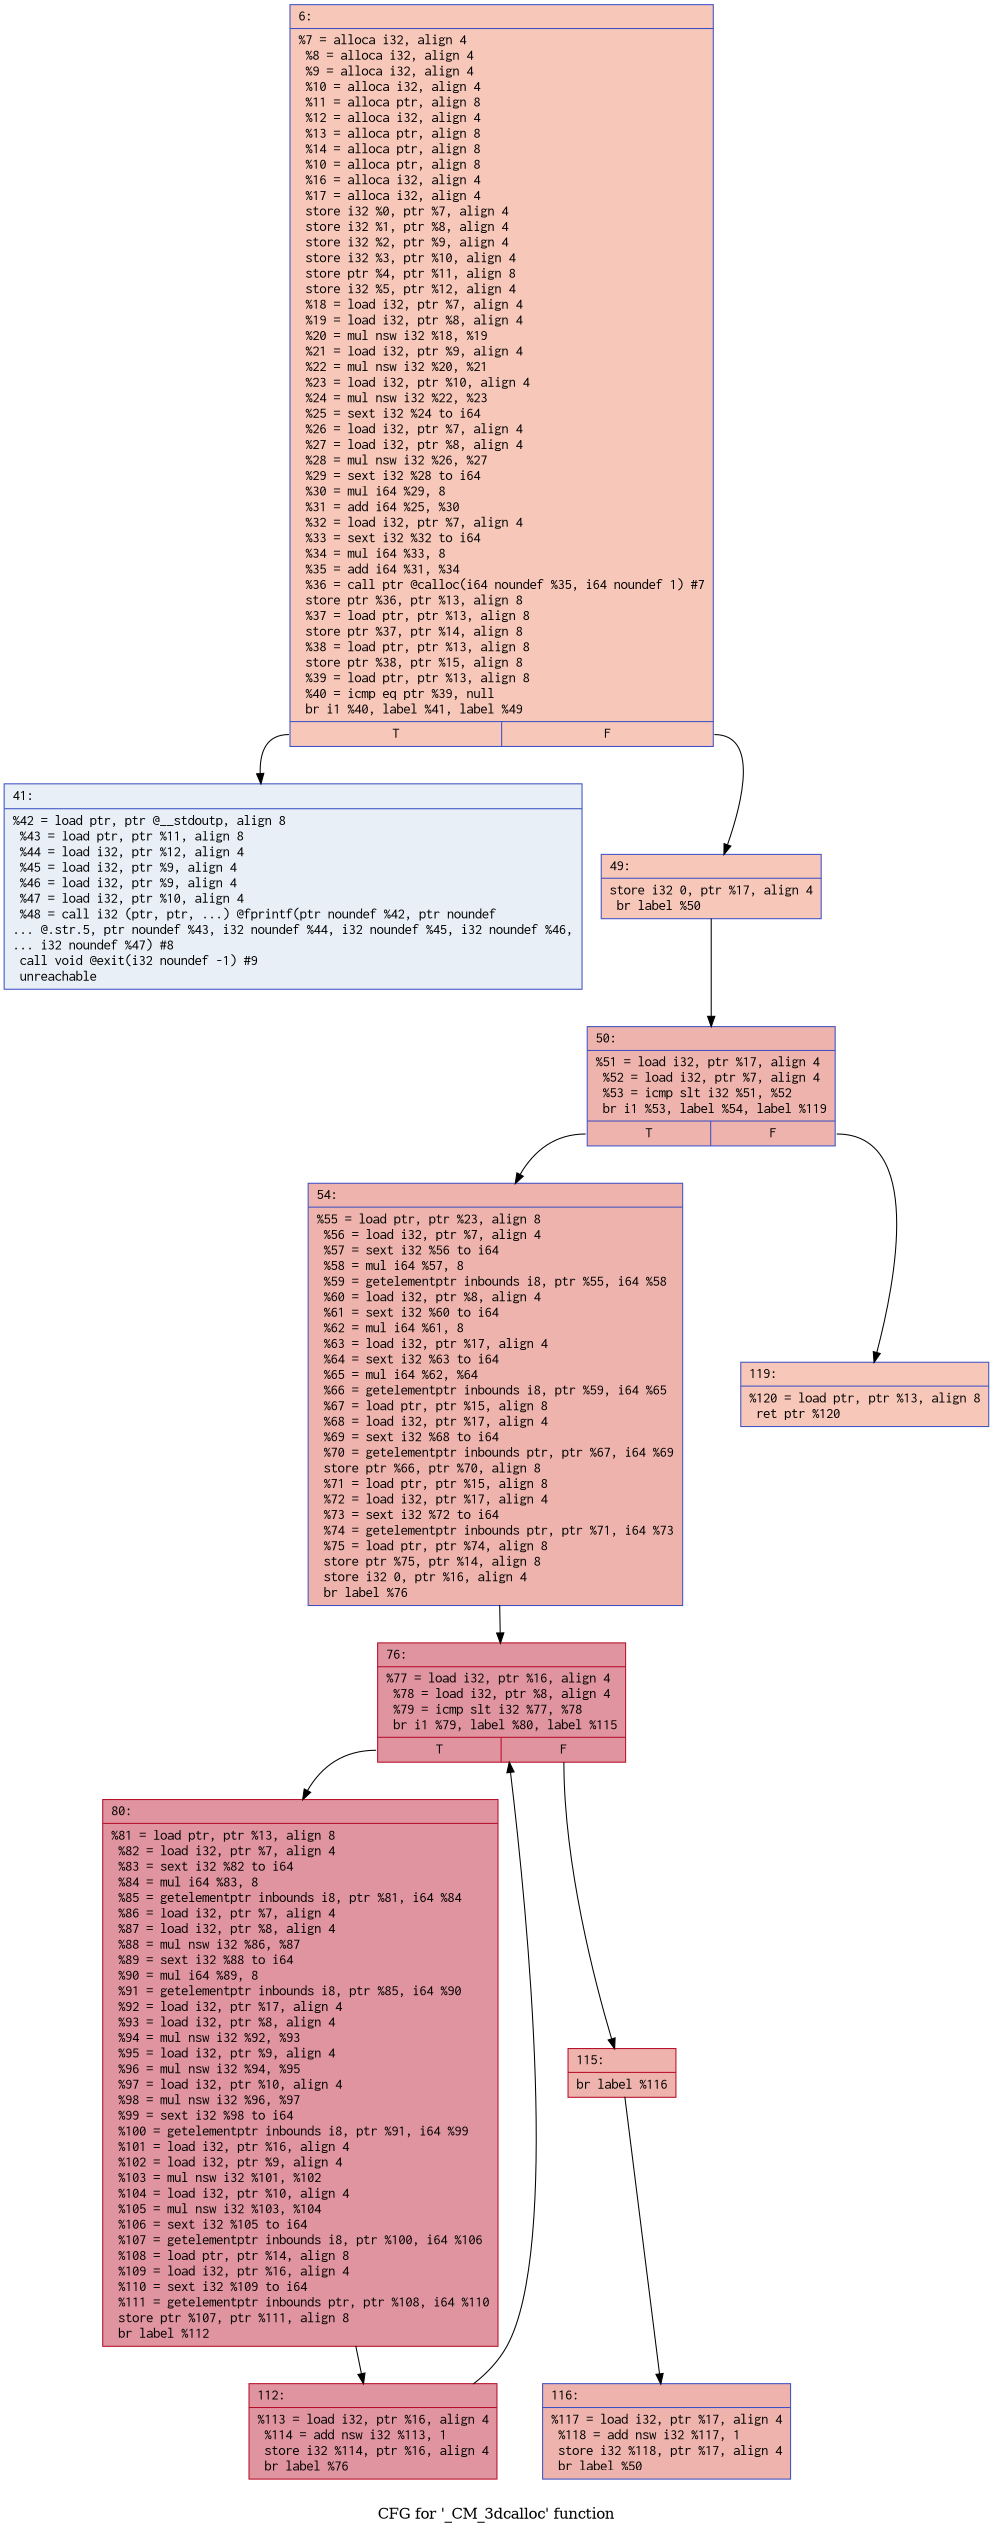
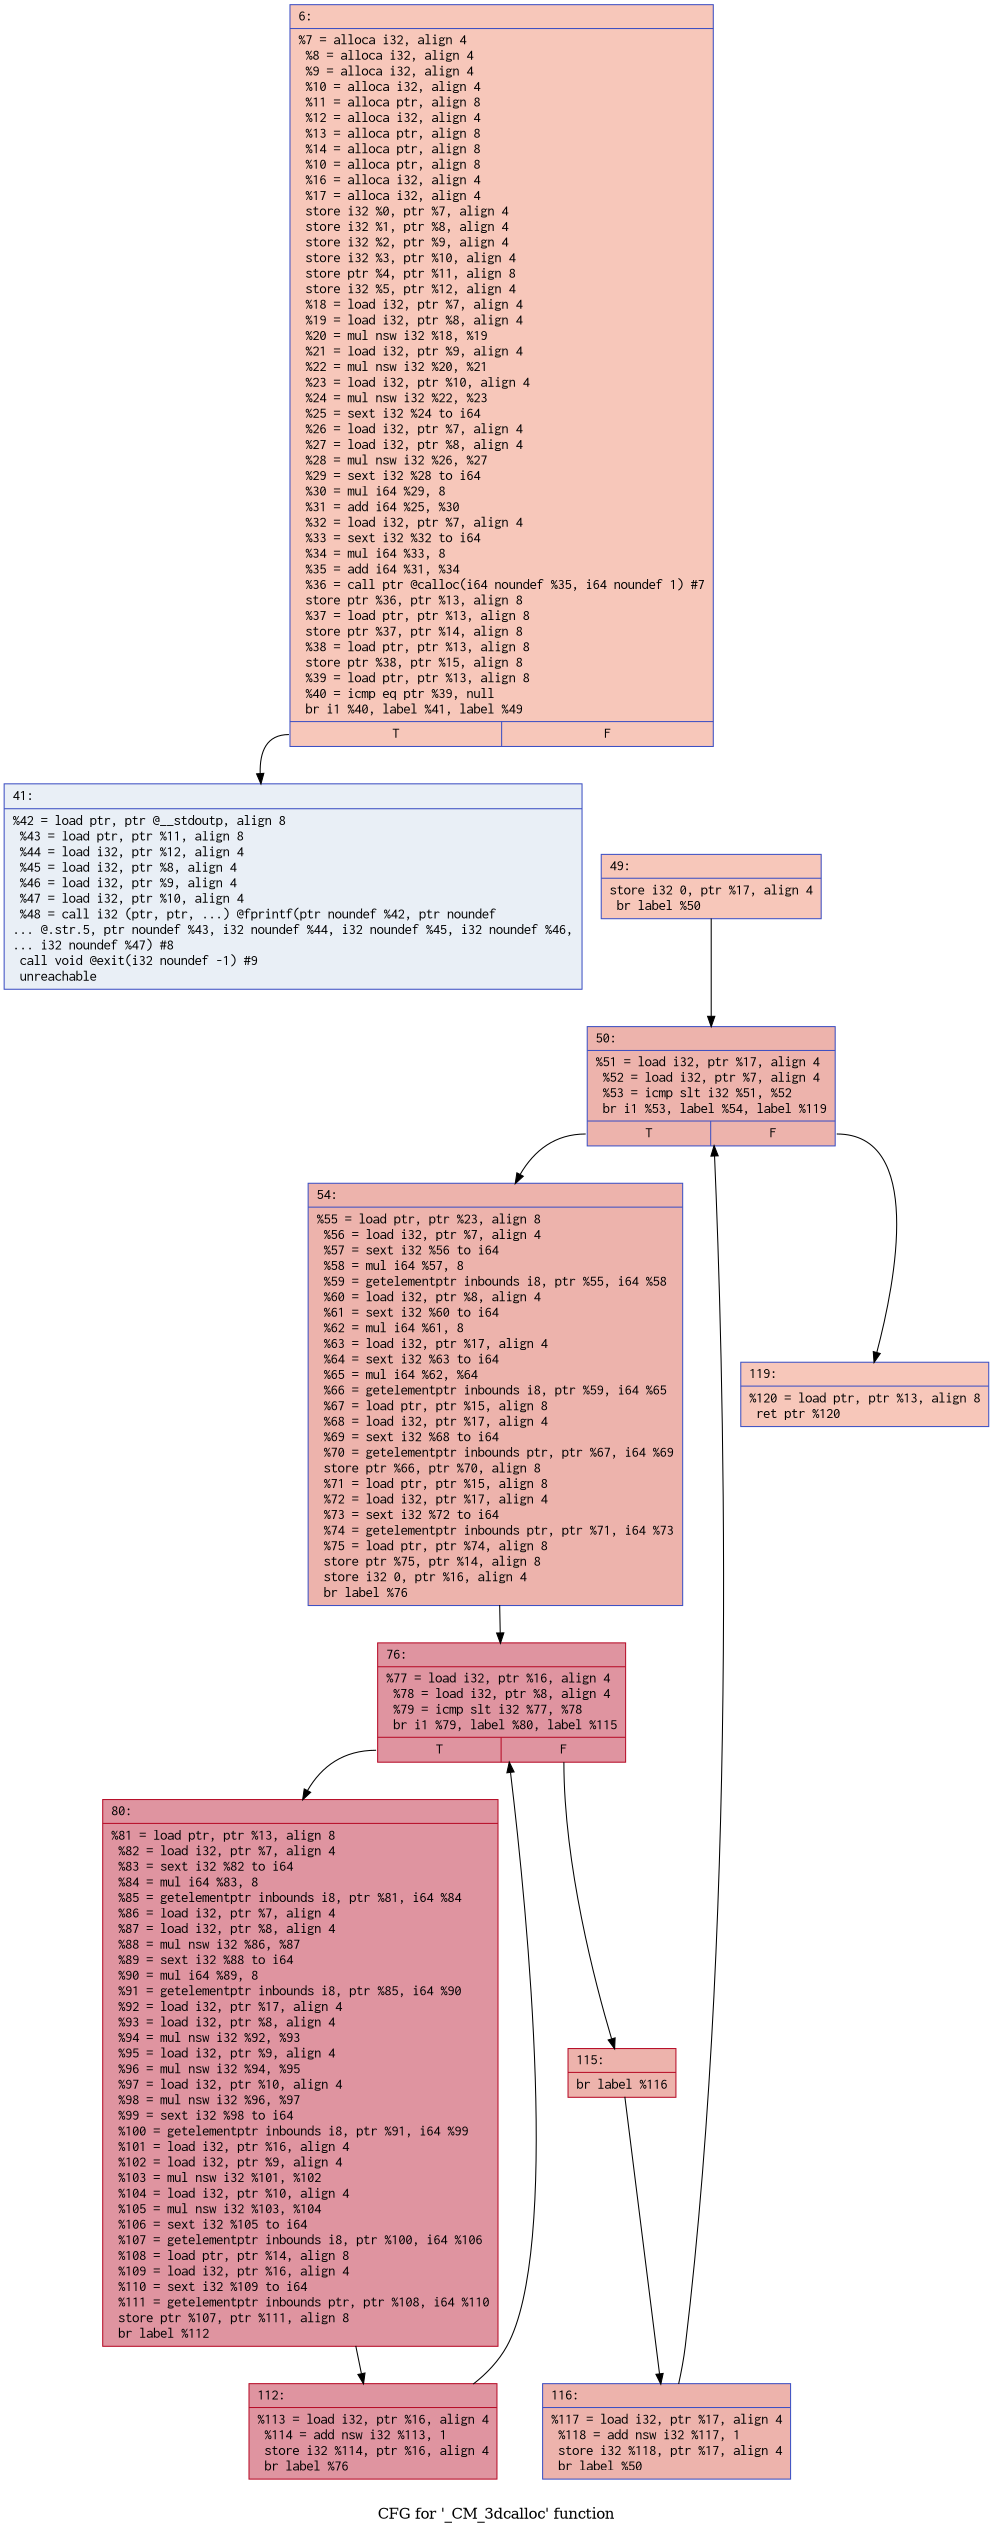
(743, 782) -> none
(125, 867) -> (125, 867)
none -> (721, 1771)
